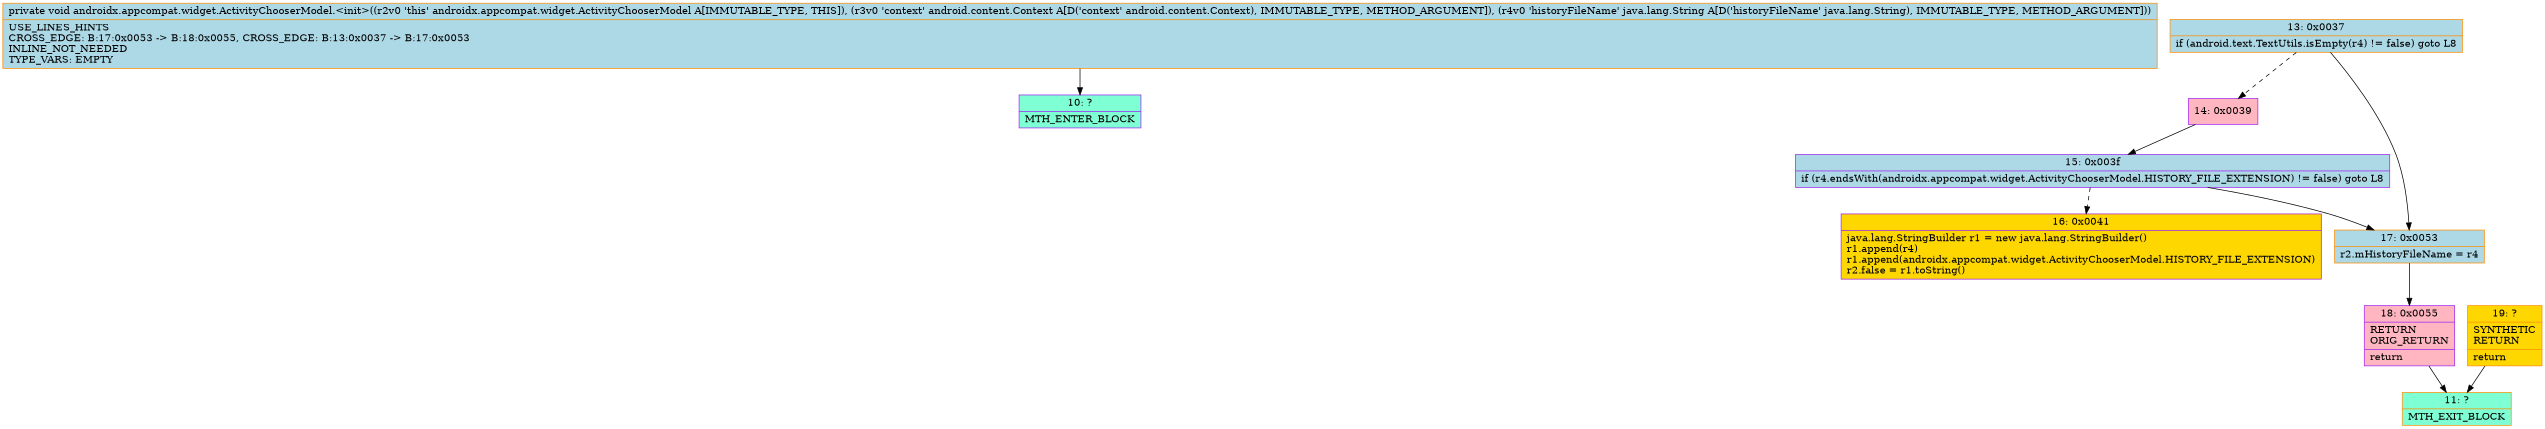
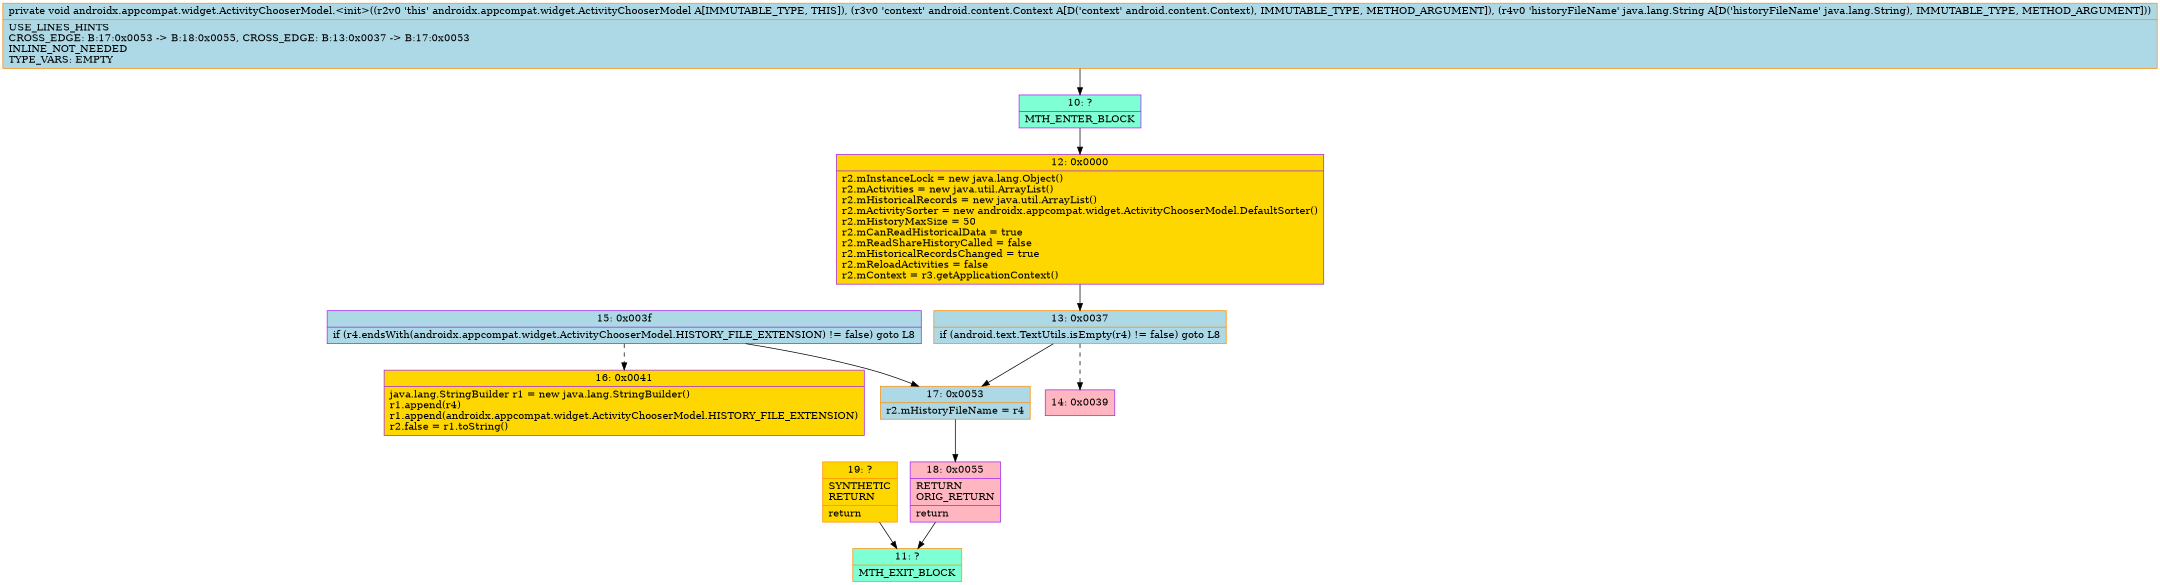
(2165, 138) -> none
none -> (1080, 219)
